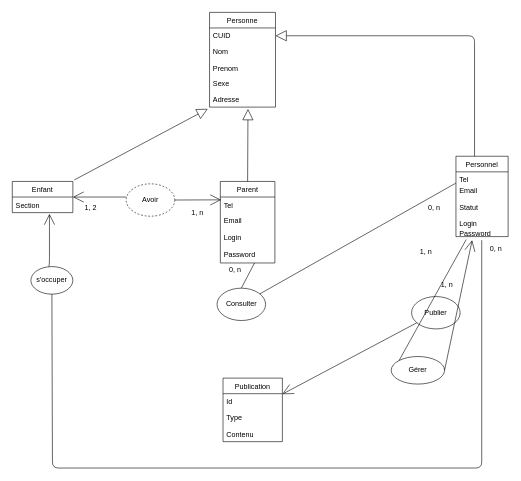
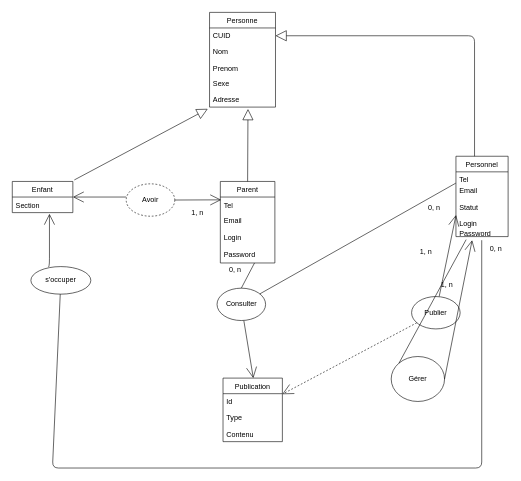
(91, 208) -> none
none -> (450, 247)
(52, 281) -> (61, 281)
none -> (249, 348)
(351, 358) -> (351, 358)
(418, 371) -> (418, 379)
